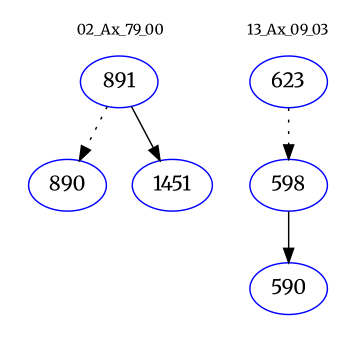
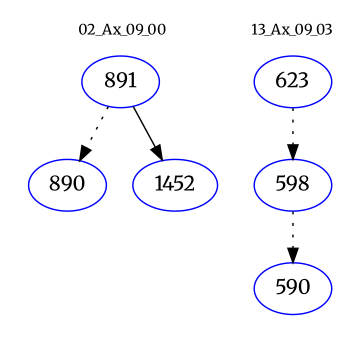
(121, 31) -> (123, 31)
(172, 185) -> (175, 185)
(289, 230) -> (293, 230)
